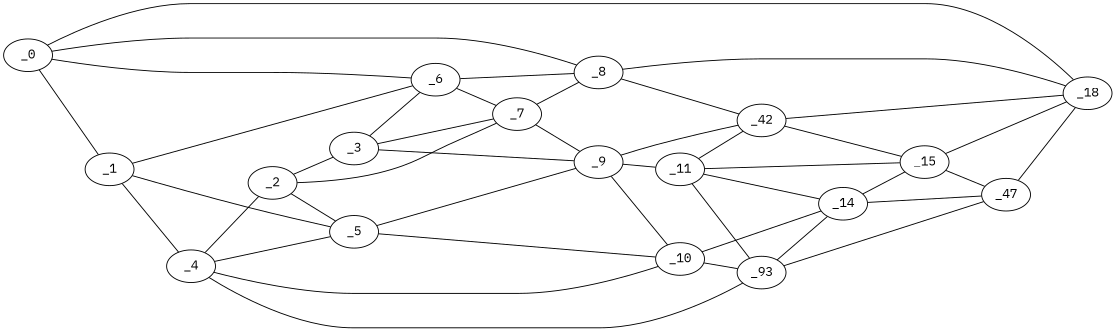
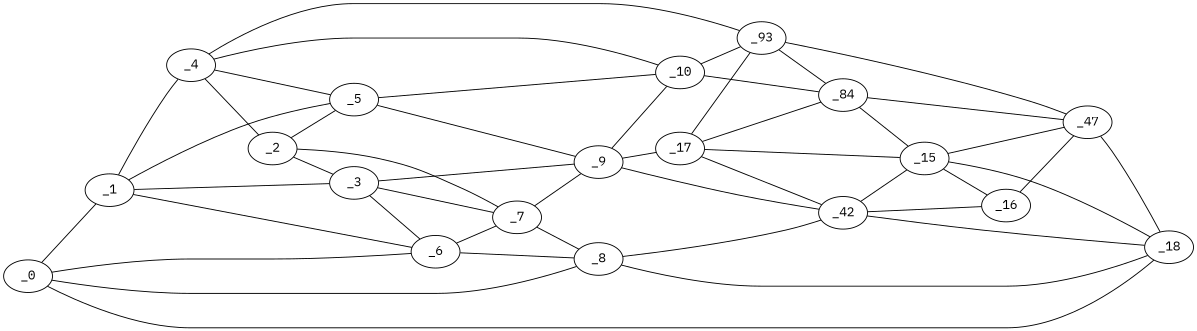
(680, 169) -> (680, 149)
none -> (232, 187)
(843, 204) -> (843, 95)
none -> (1006, 206)
